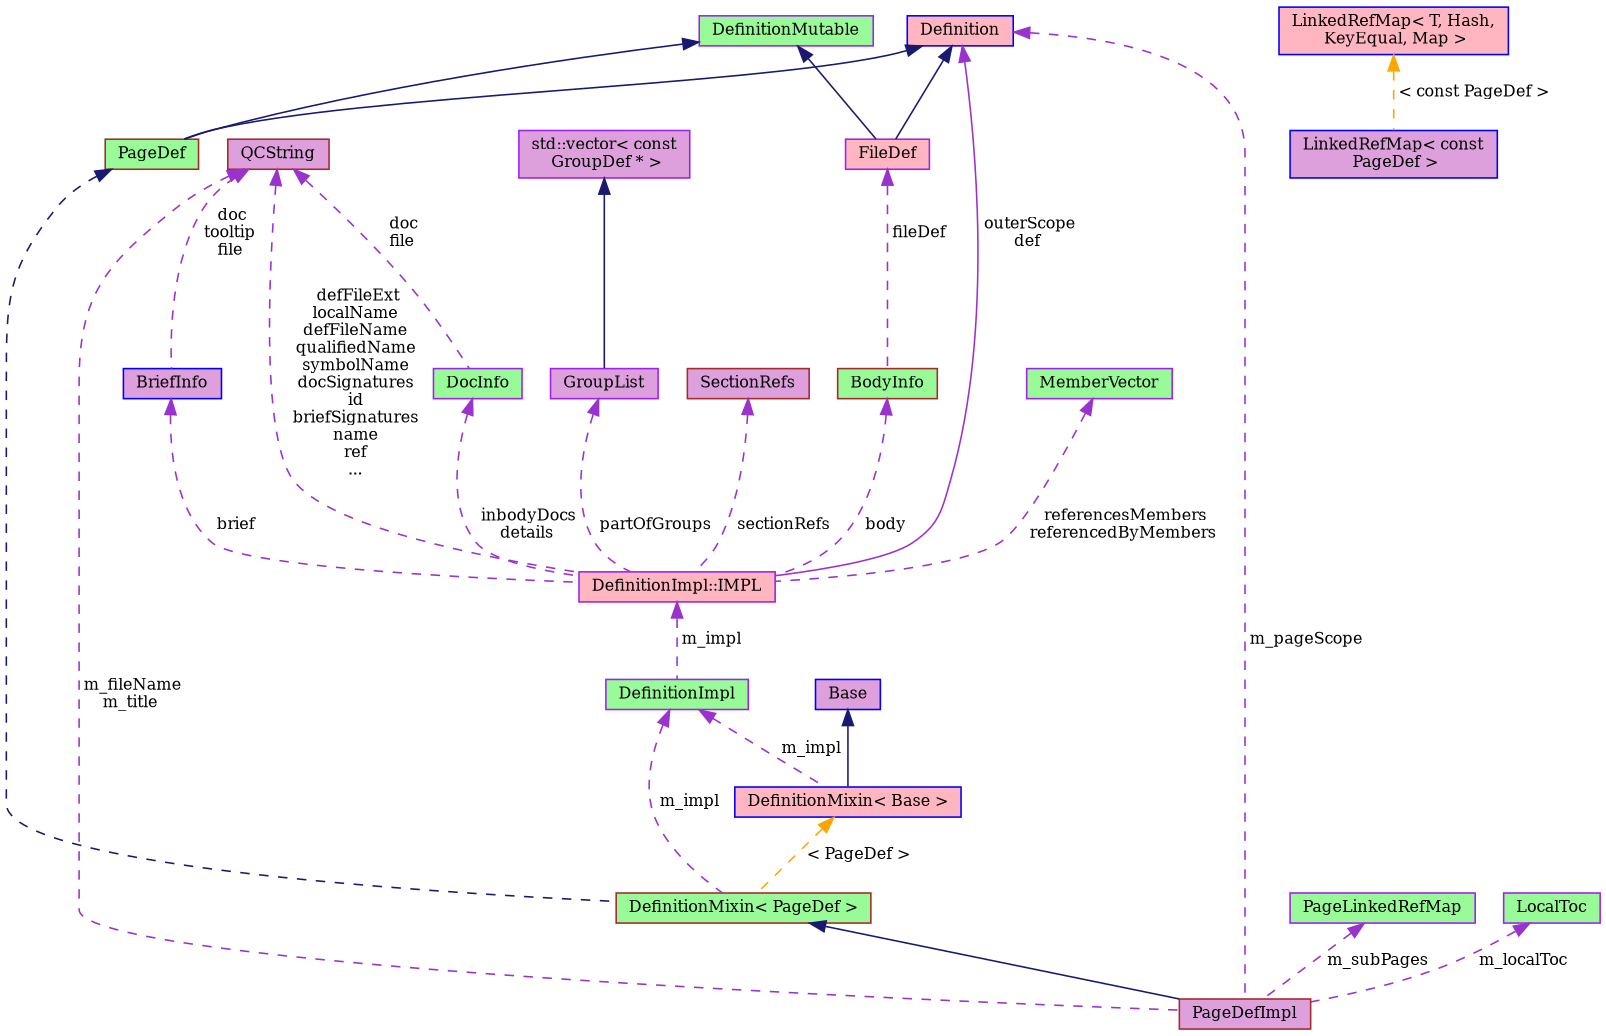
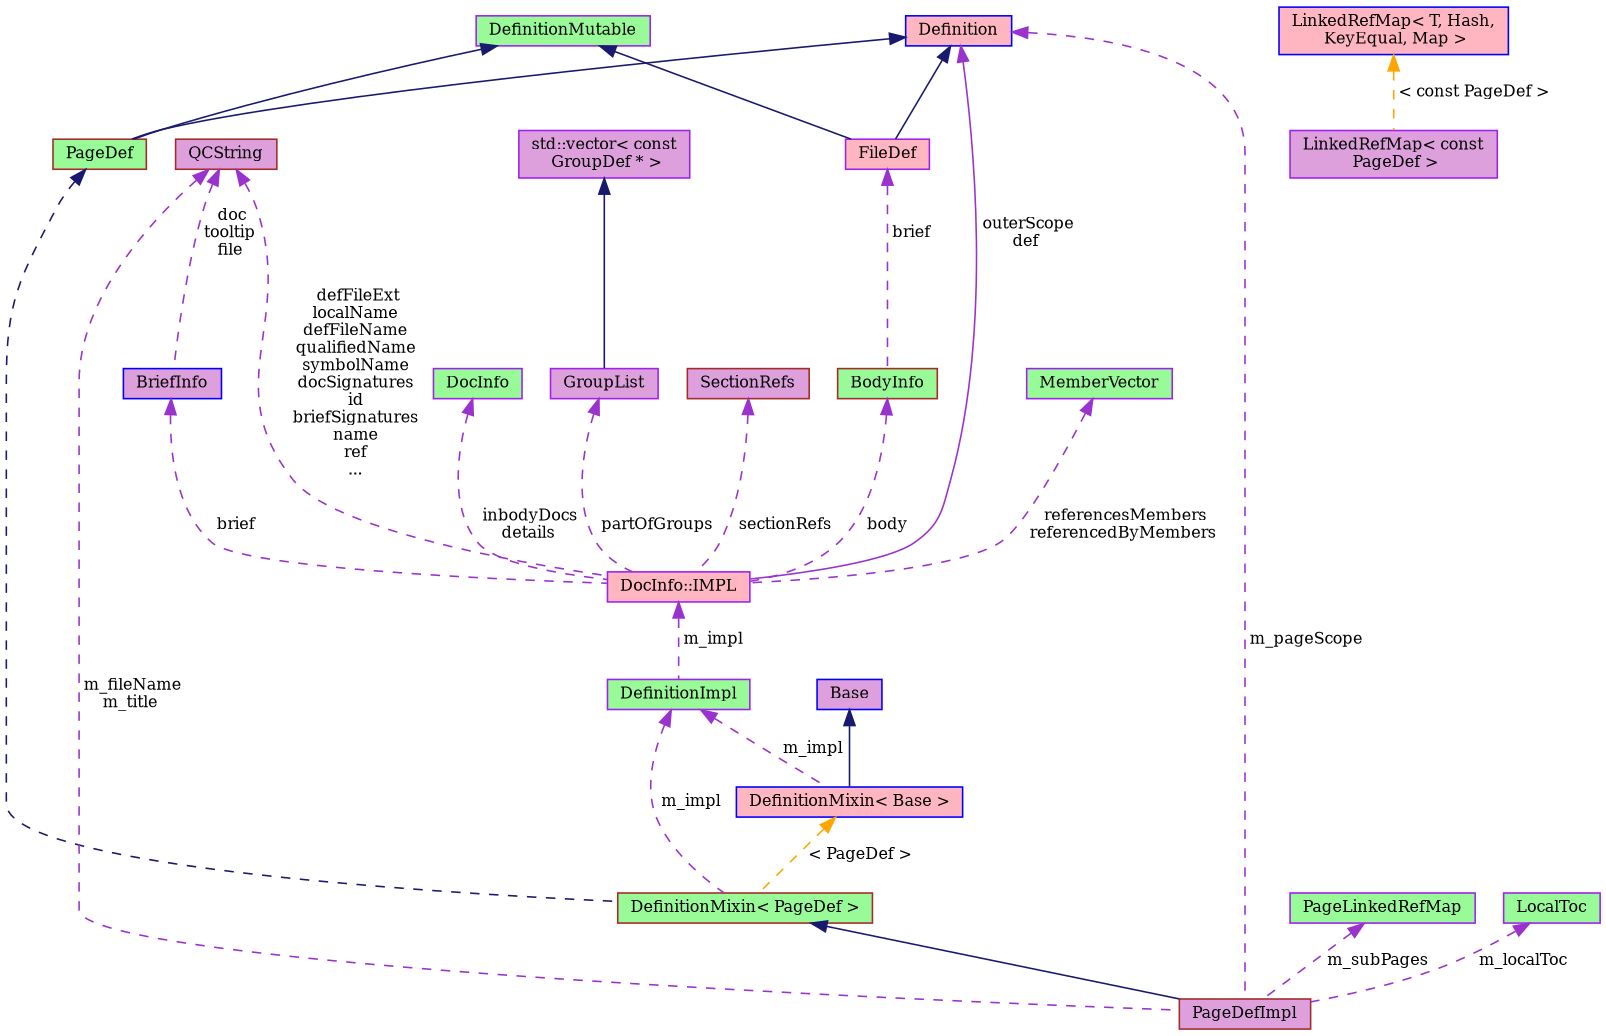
(1394, 154) -> (1394, 154)
(917, 233) -> (910, 233)
(394, 268) -> none
(677, 587) -> (679, 587)
